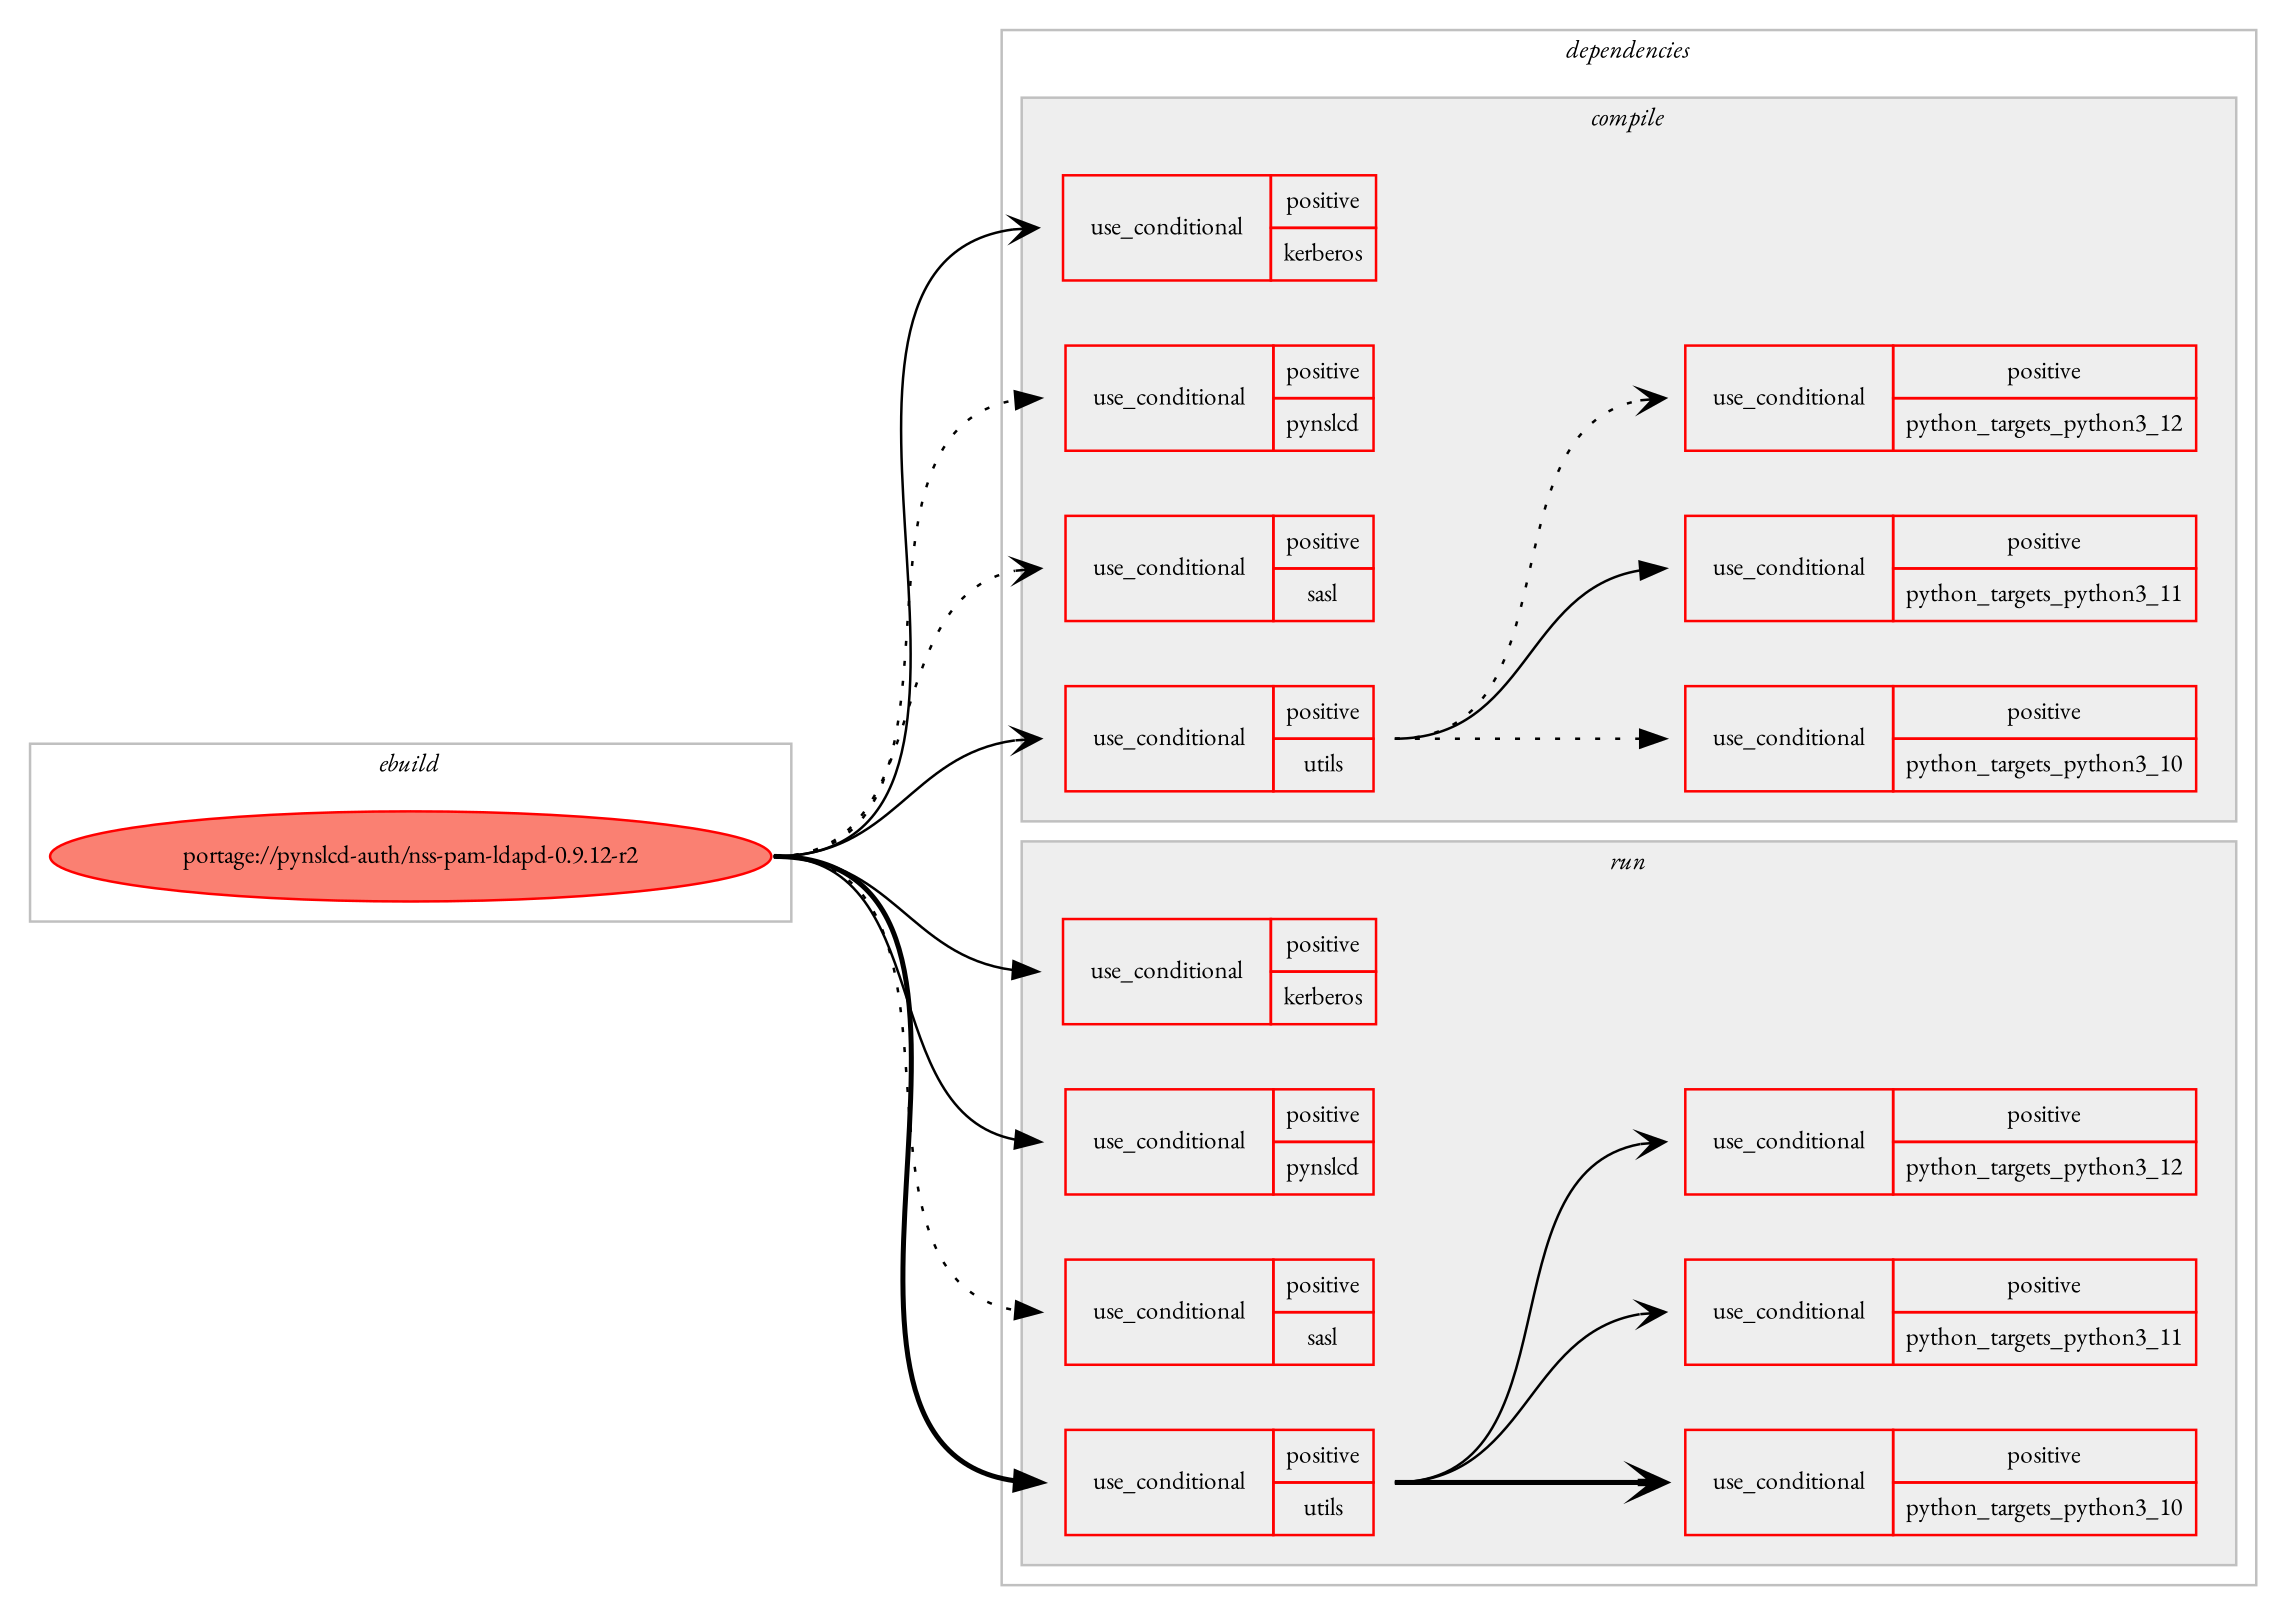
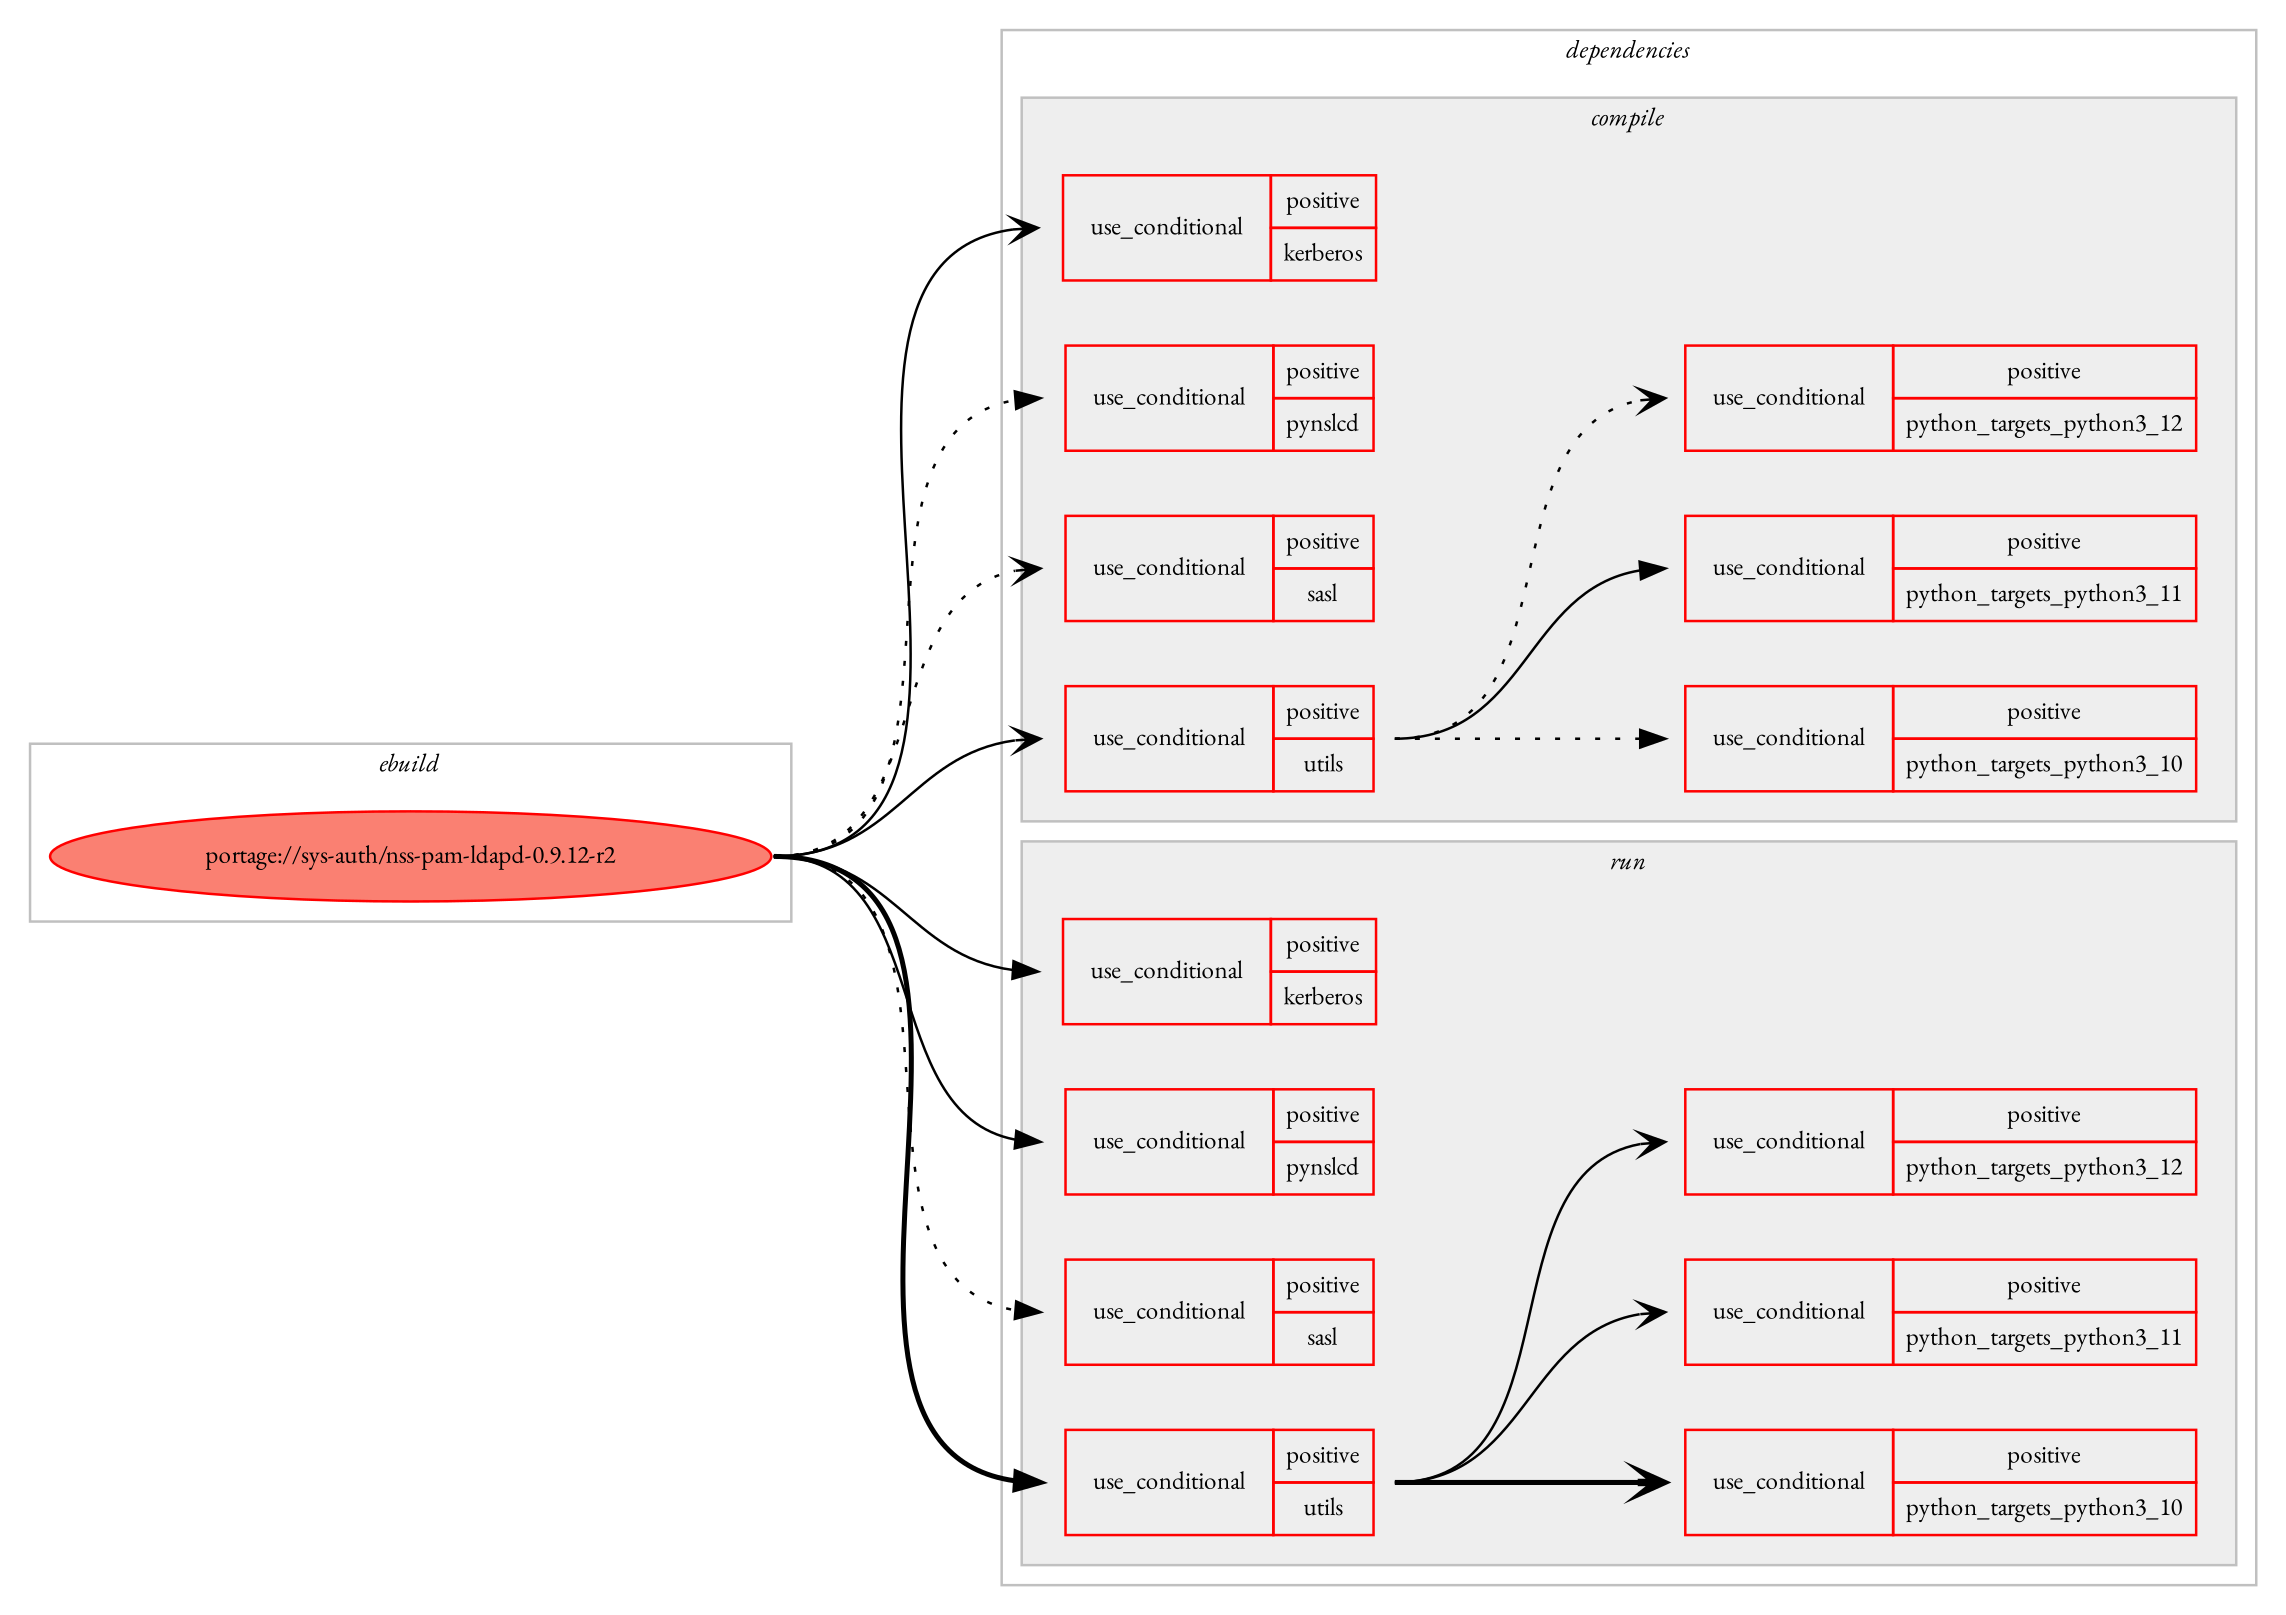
(411, 856) -> (411, 856)
